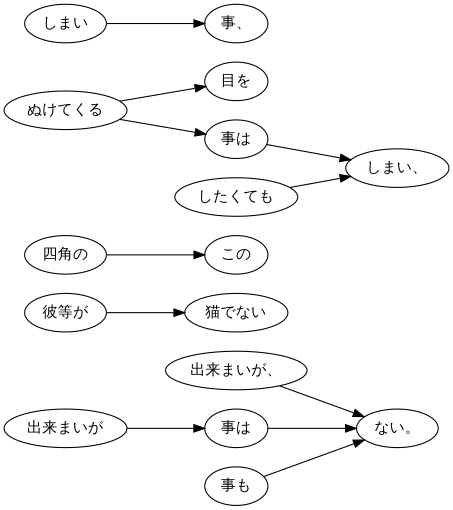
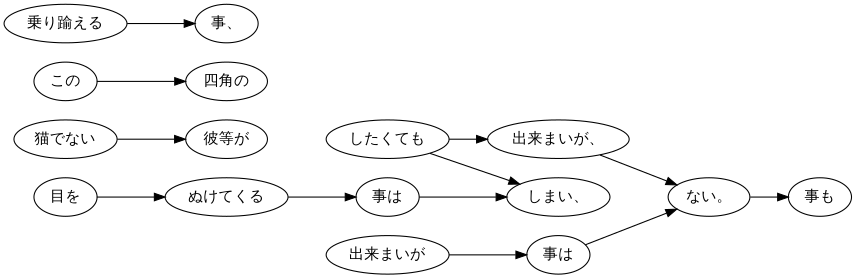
(66, 24) -> (66, 24)
(157, 95) -> (126, 197)
none -> (463, 139)
(150, 255) -> (136, 81)
(140, 313) -> (146, 139)
(309, 460) -> (764, 197)
